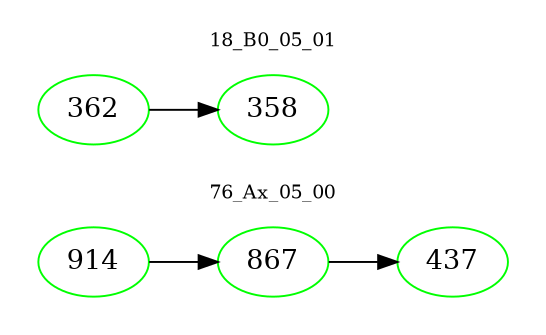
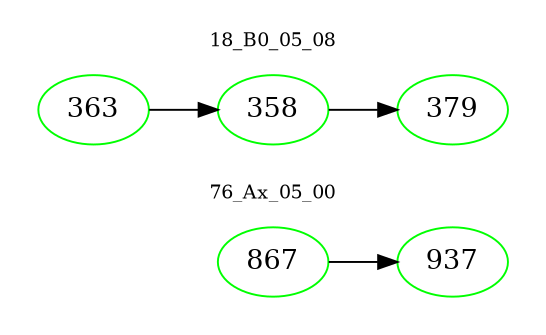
(273, 41) -> (273, 41)
(94, 110) -> (94, 110)
none -> (453, 110)
(94, 262) -> none
(453, 262) -> (453, 262)
